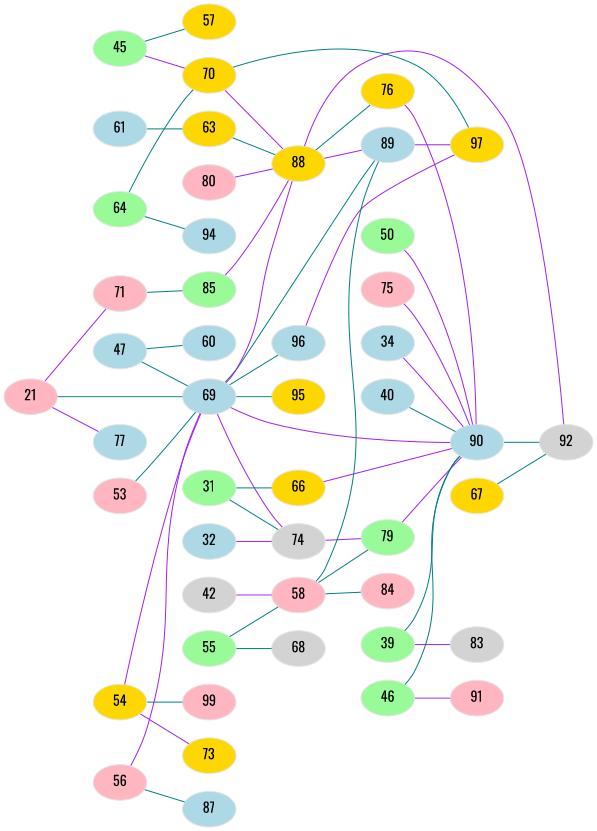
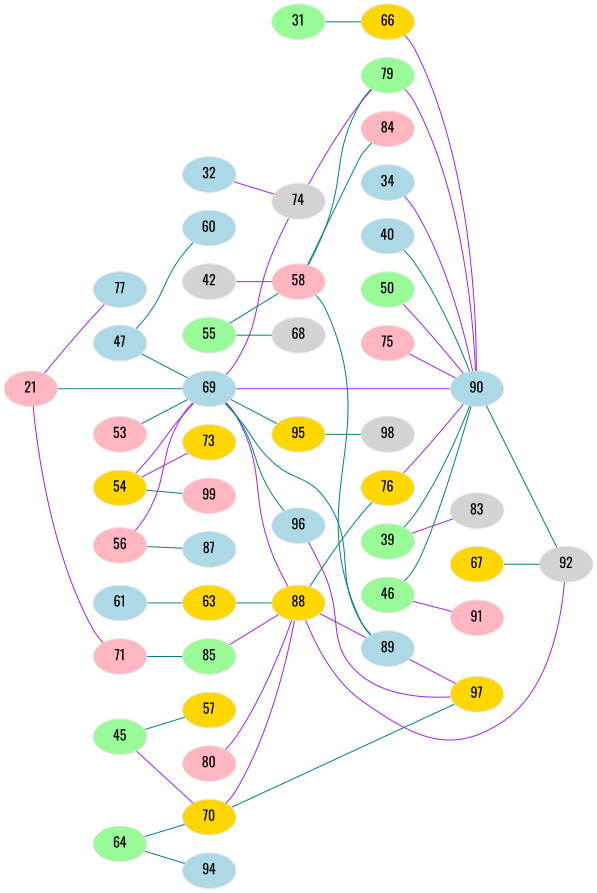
none -> (388, 434)
(254, 515) -> none
